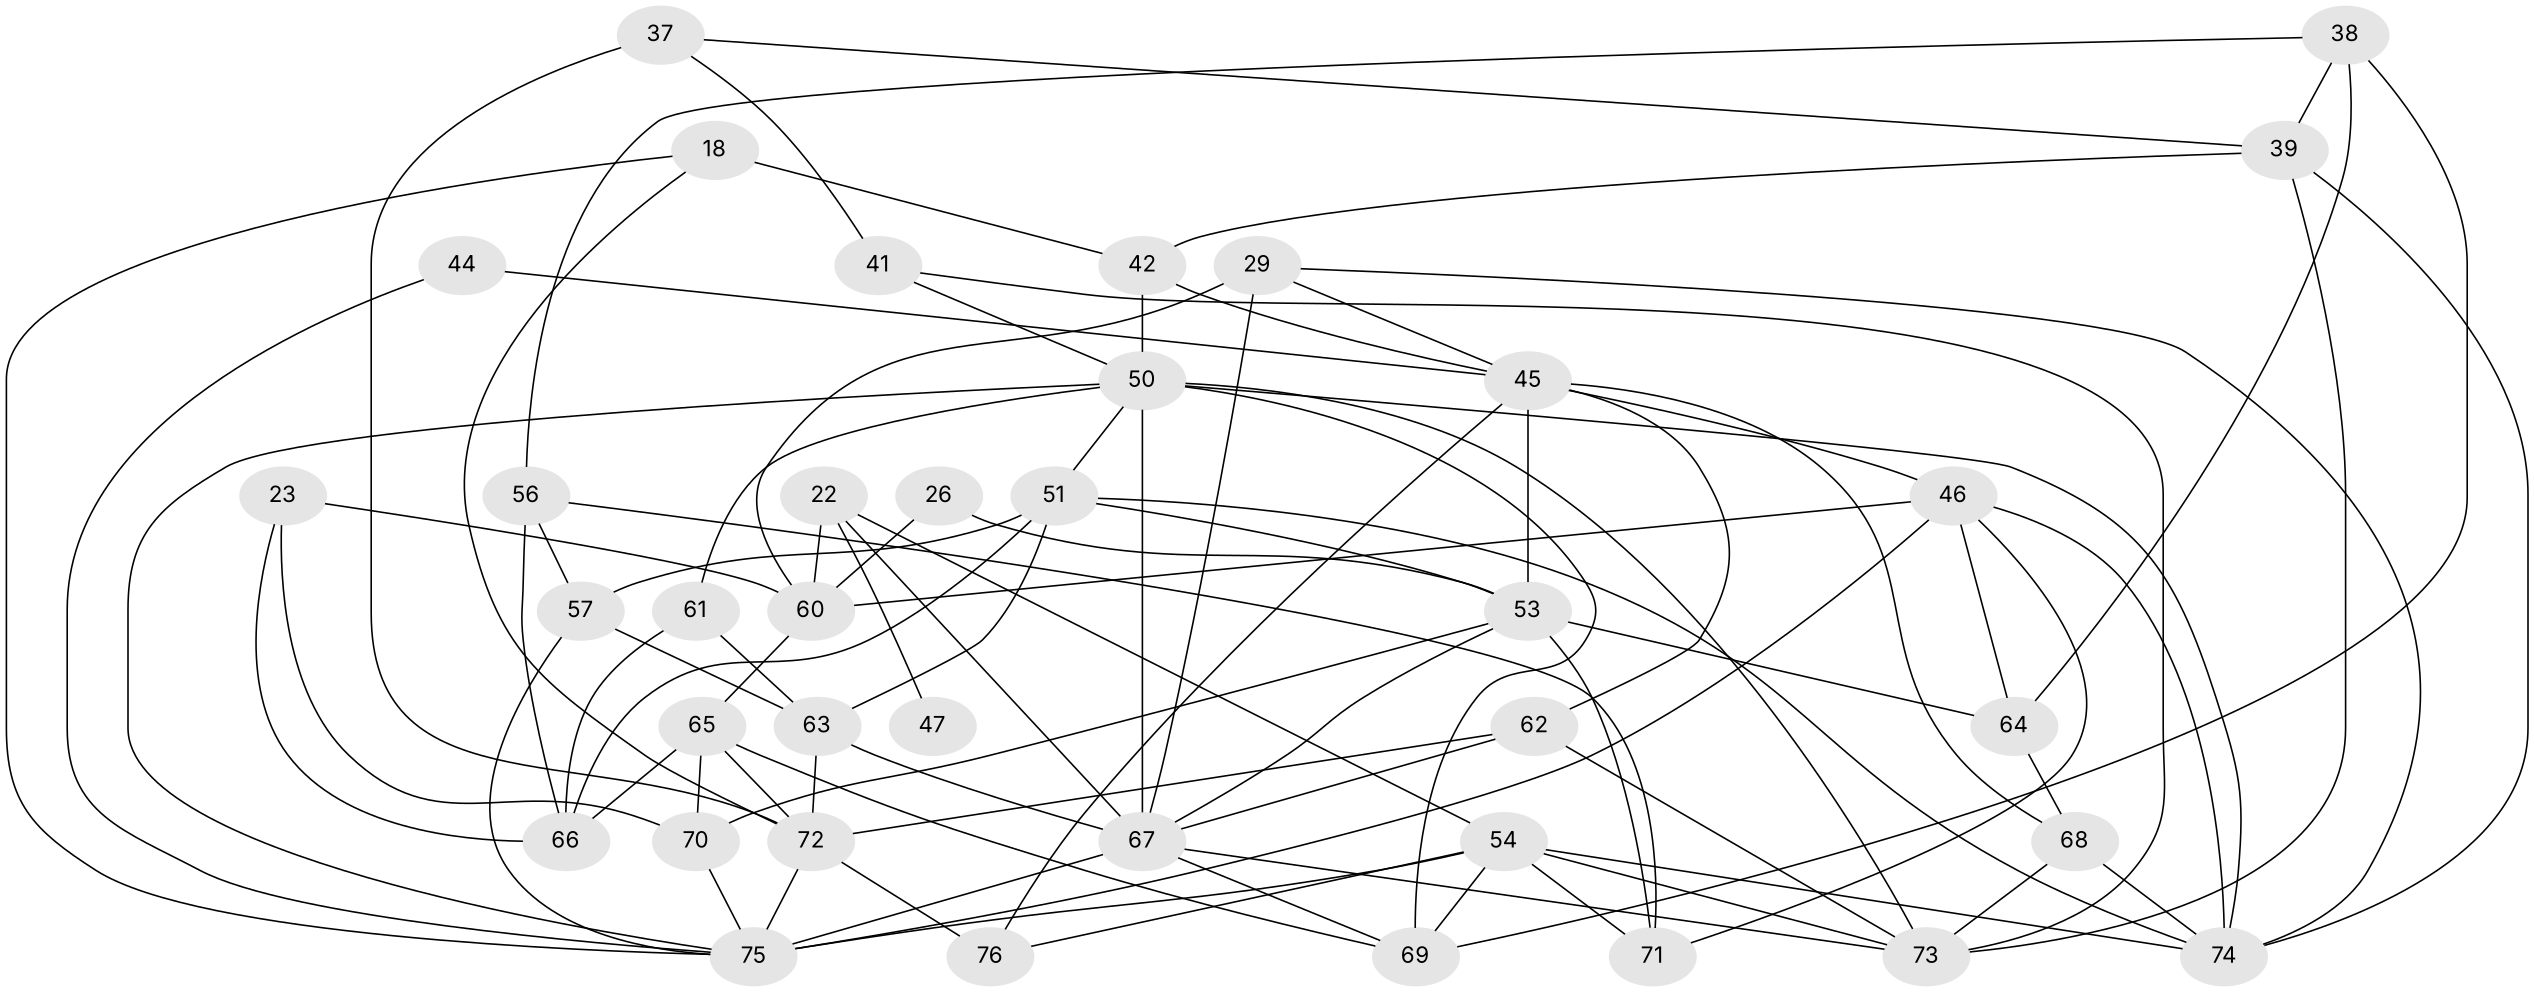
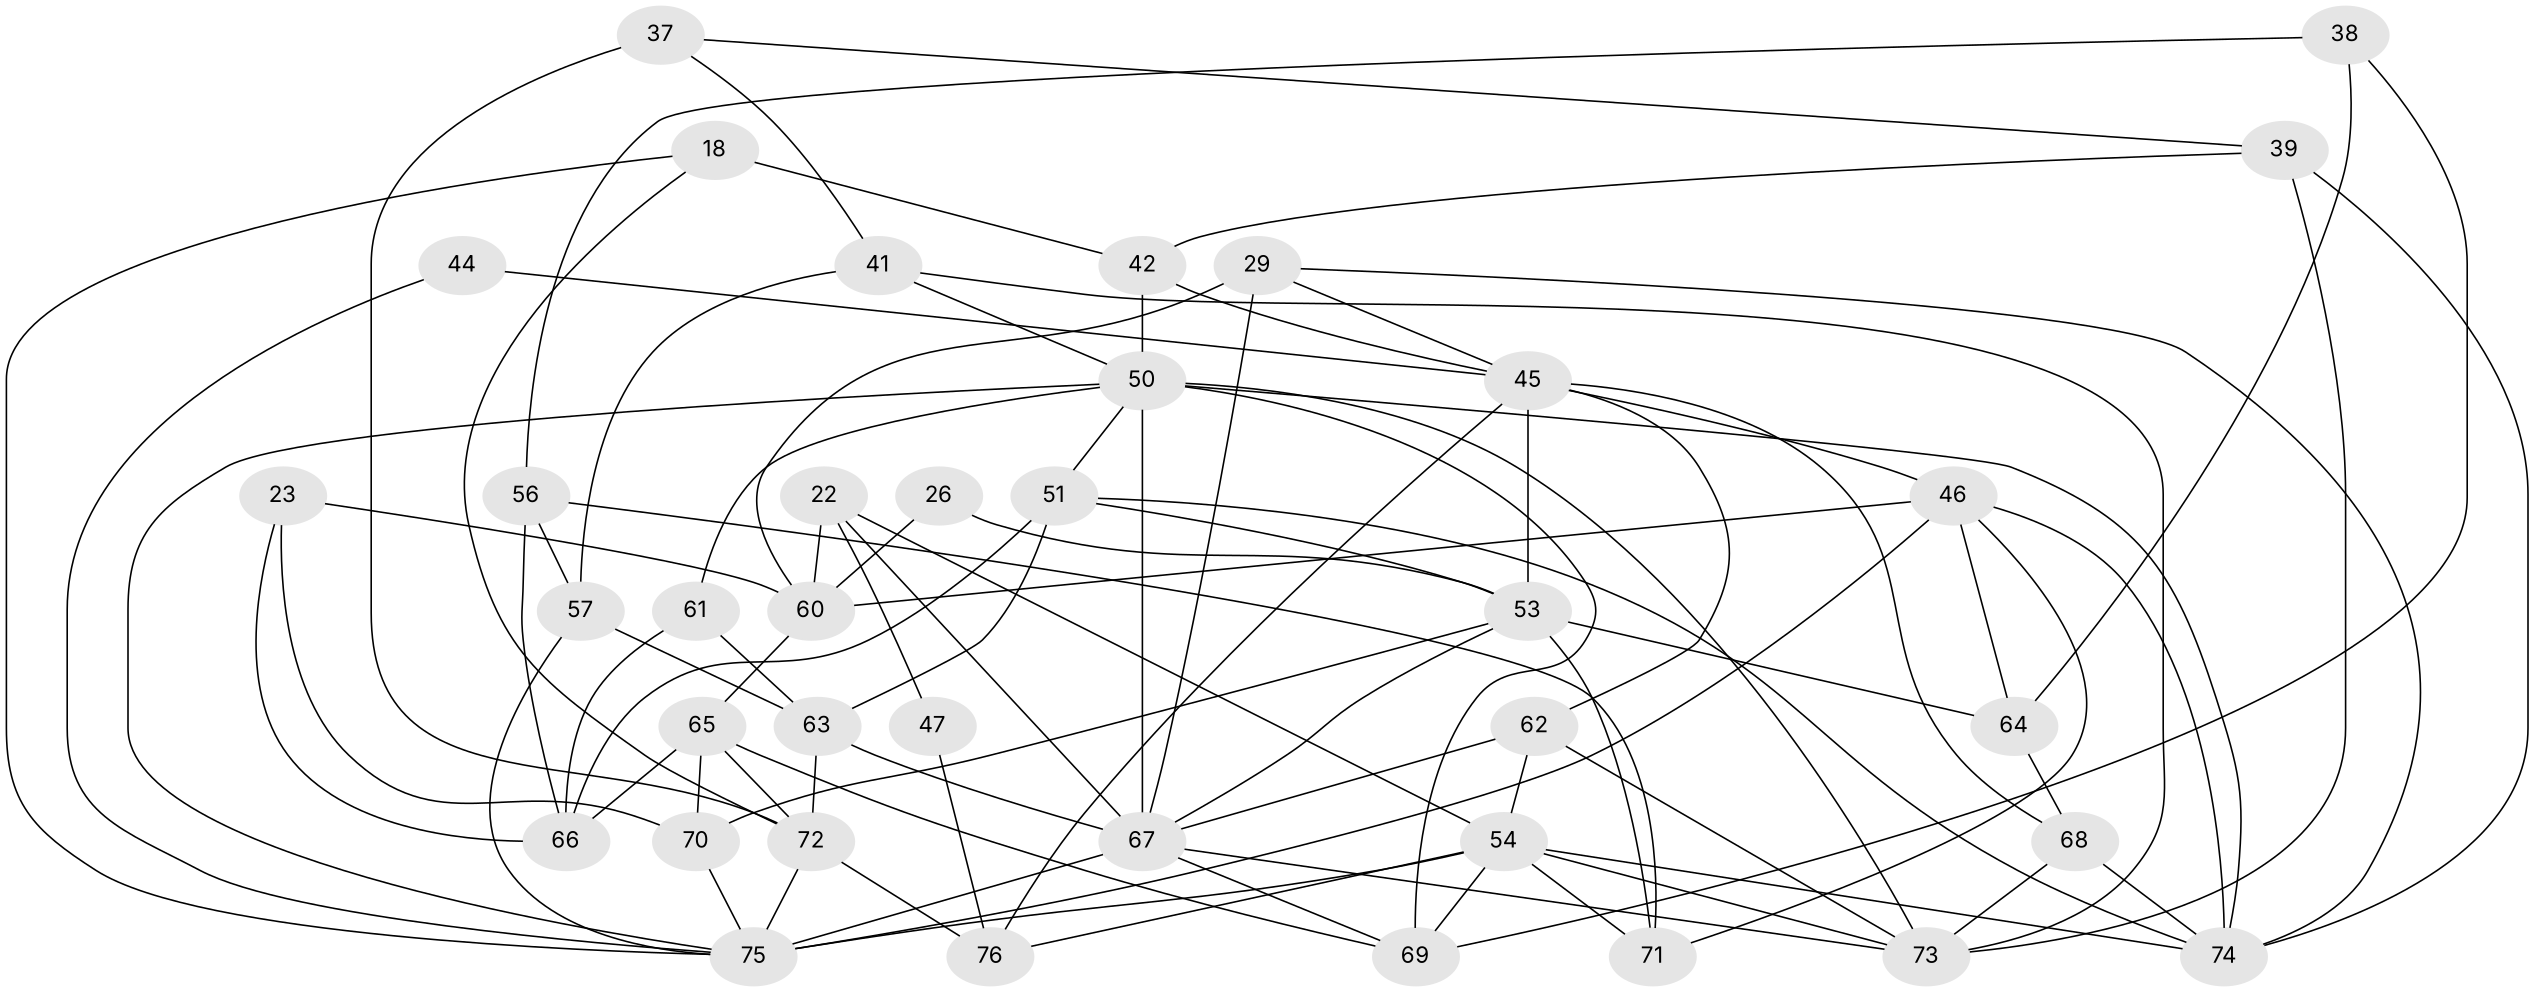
(2315, 93) -> none
(828, 553) -> (640, 369)
(1173, 784) -> (1516, 796)
none -> (963, 846)
